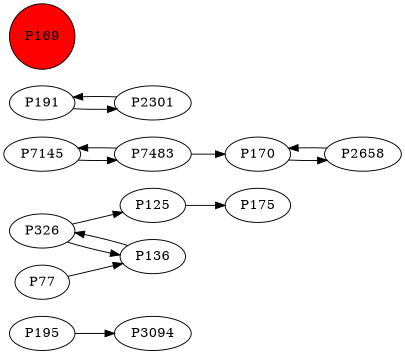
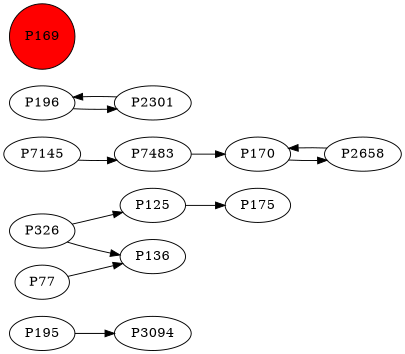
(42, 103) -> (42, 103)
(102, 148) -> none
(106, 240) -> none
